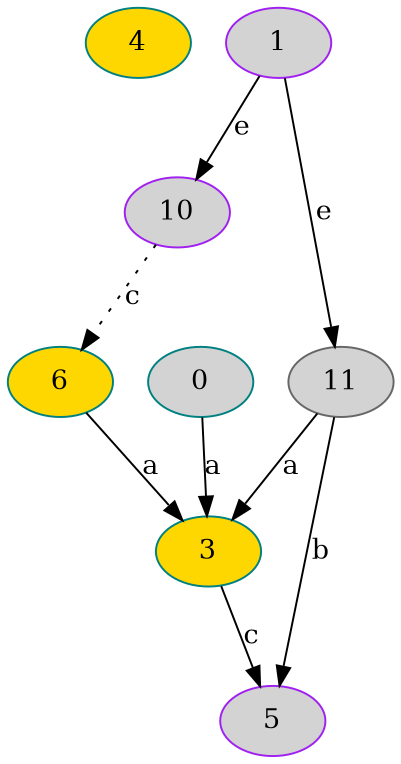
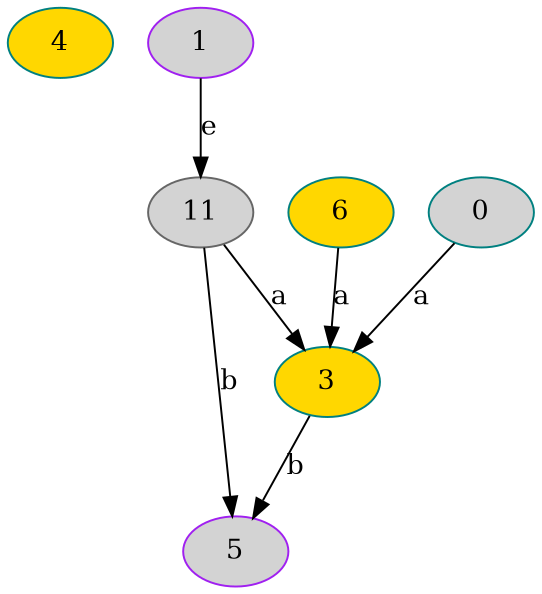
(177, 212) -> none
(251, 636) -> (296, 467)
